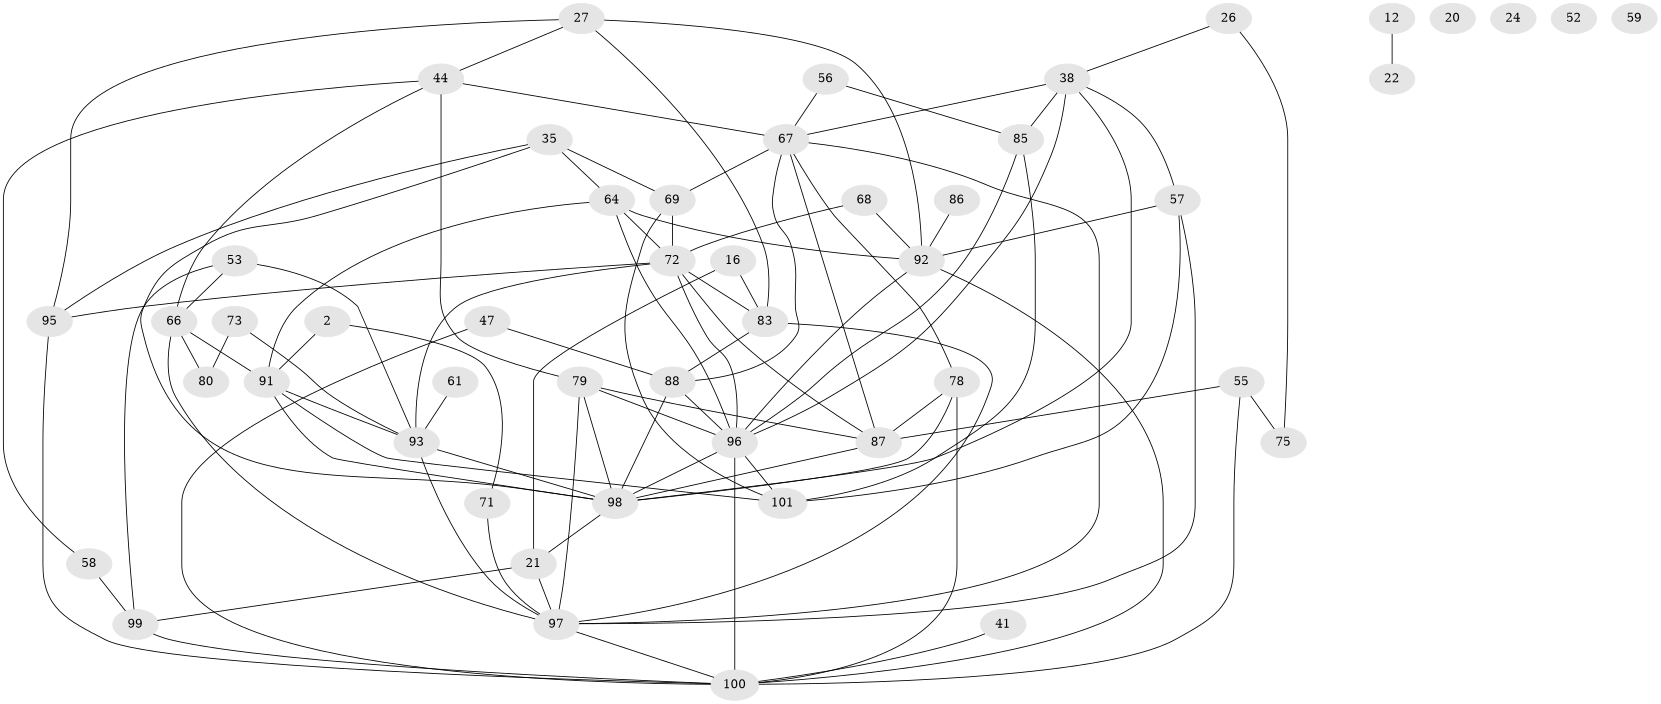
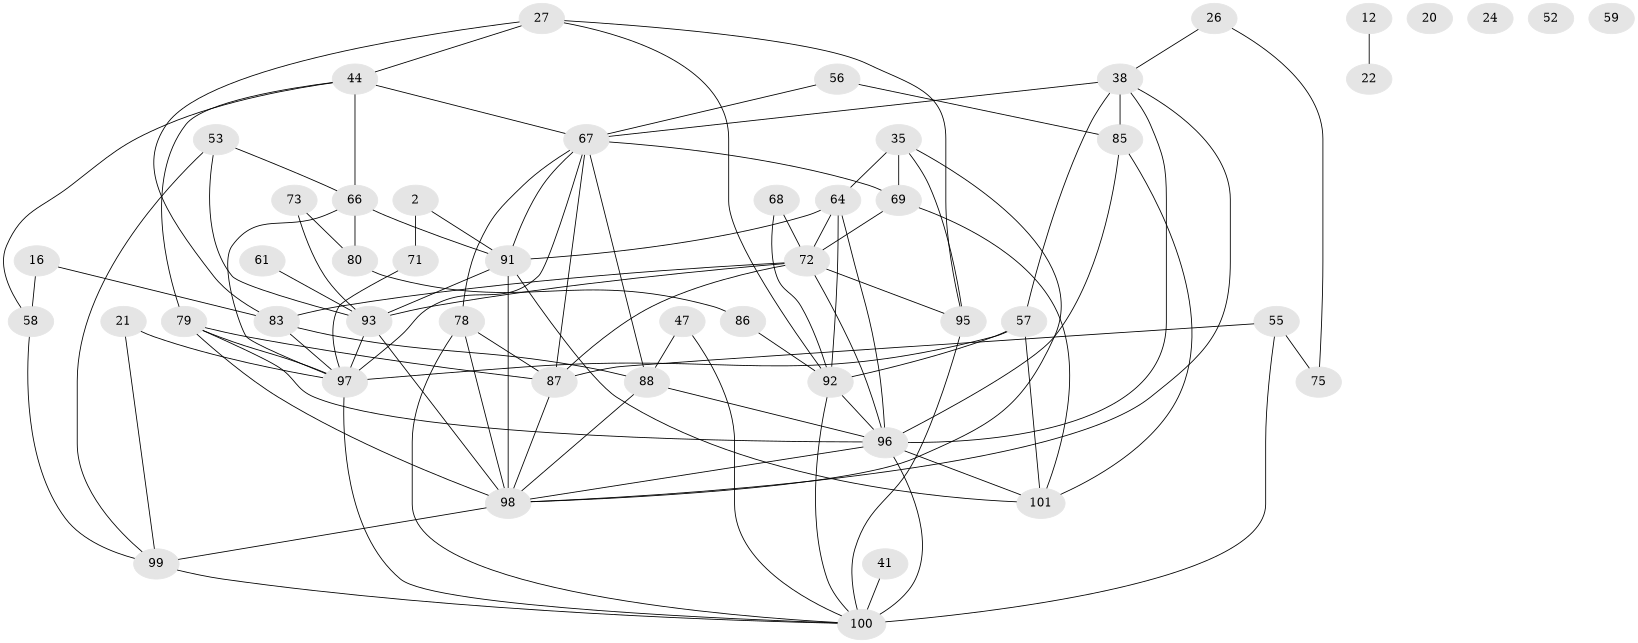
none -> (537, 195)
none -> (585, 290)
(549, 364) -> (34, 291)
(574, 534) -> (332, 534)
